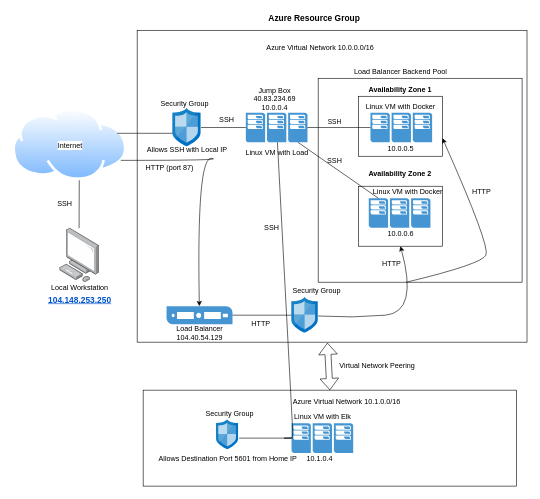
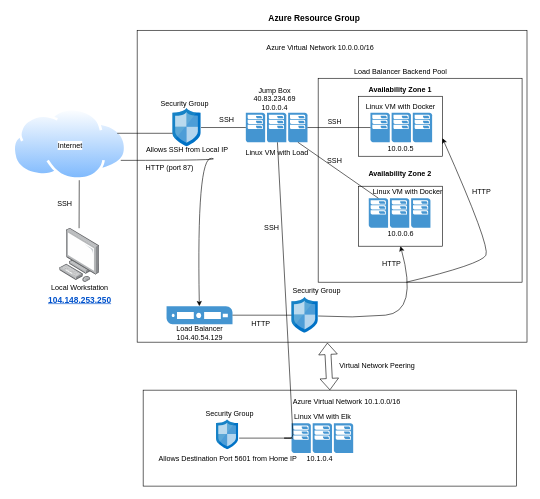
(187, 150) -> (187, 150)
